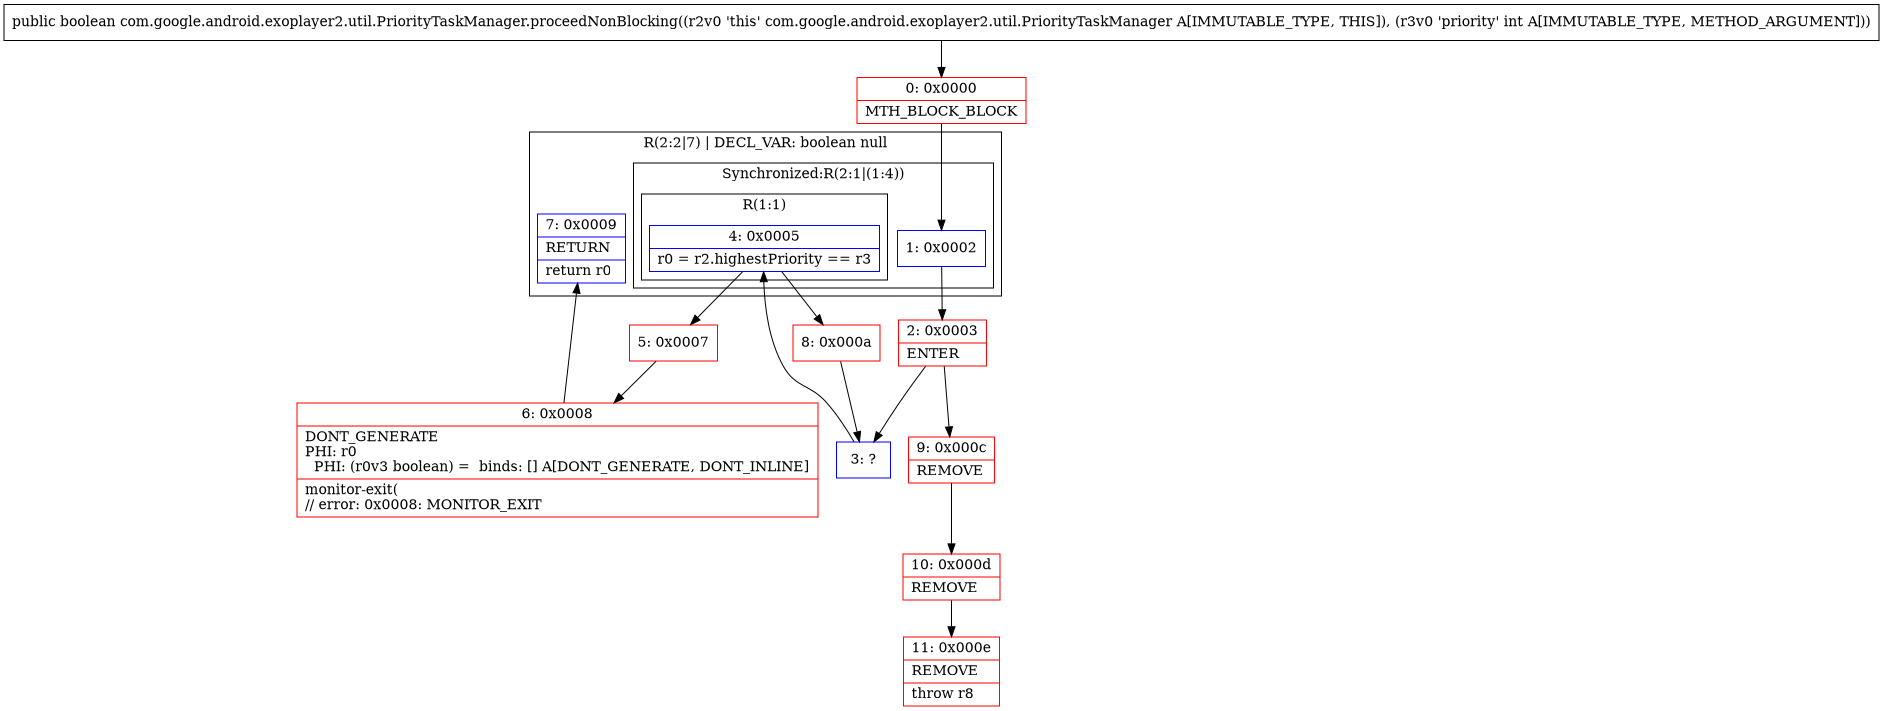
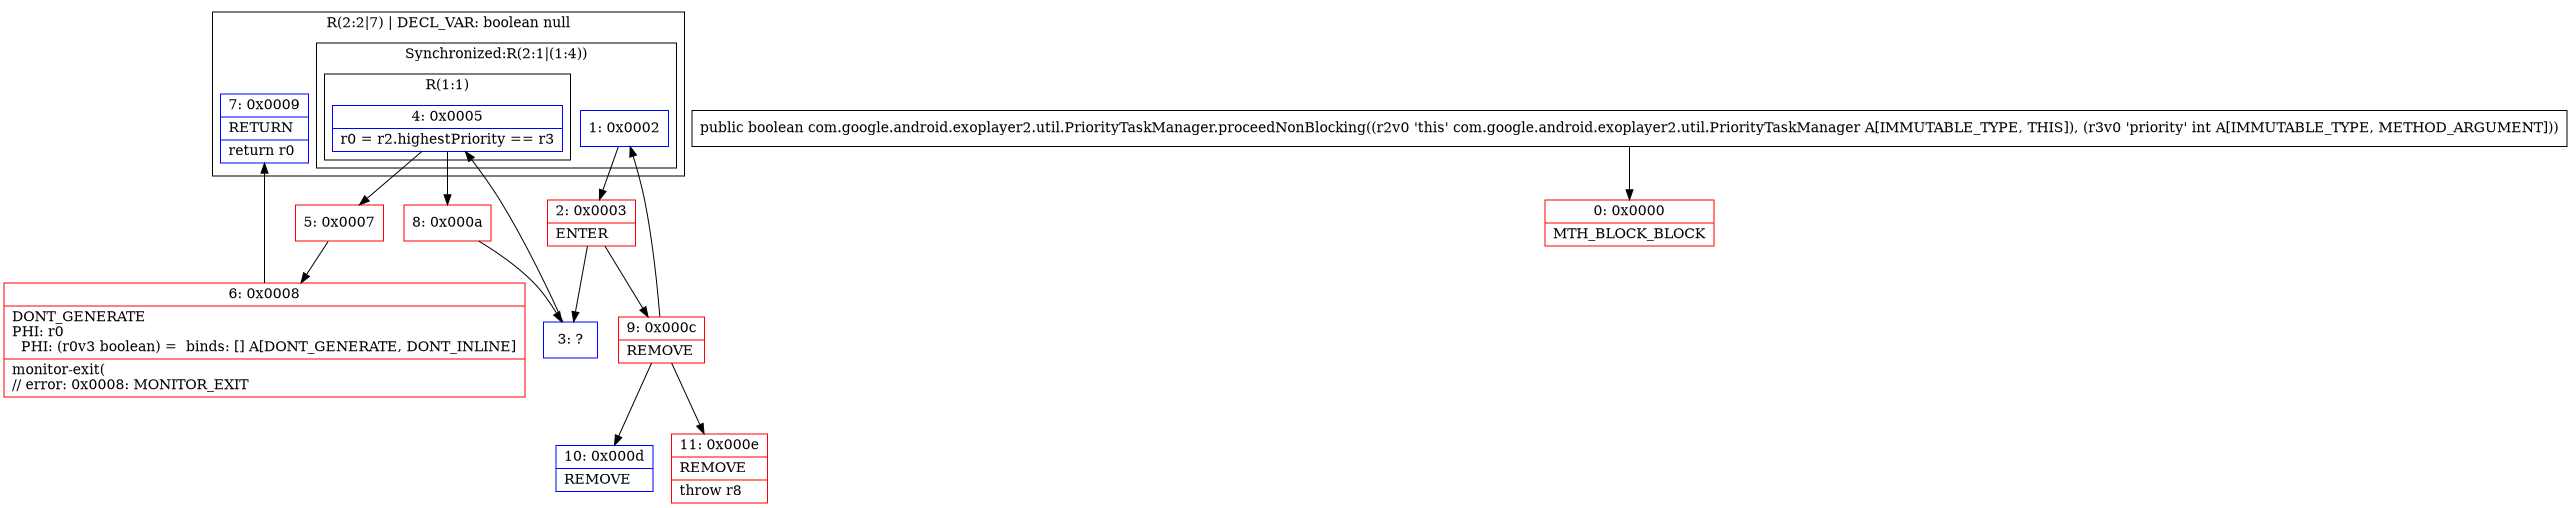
(942, 172) -> (651, 236)
(952, 577) -> (604, 468)
(952, 614) -> (686, 394)
